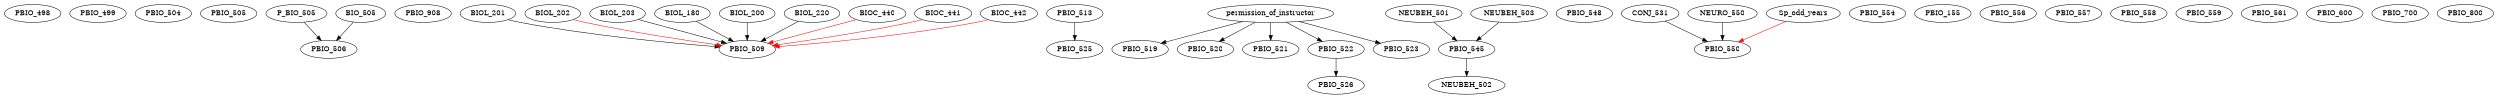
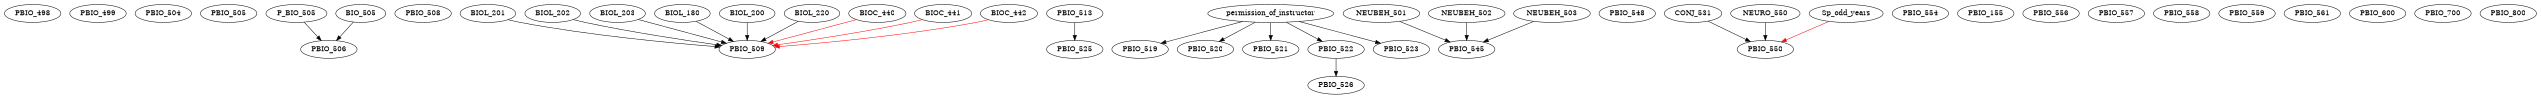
(423, 13) -> (423, 13)
(645, 34) -> (645, 34)
(1467, 65) -> (1467, 29)
